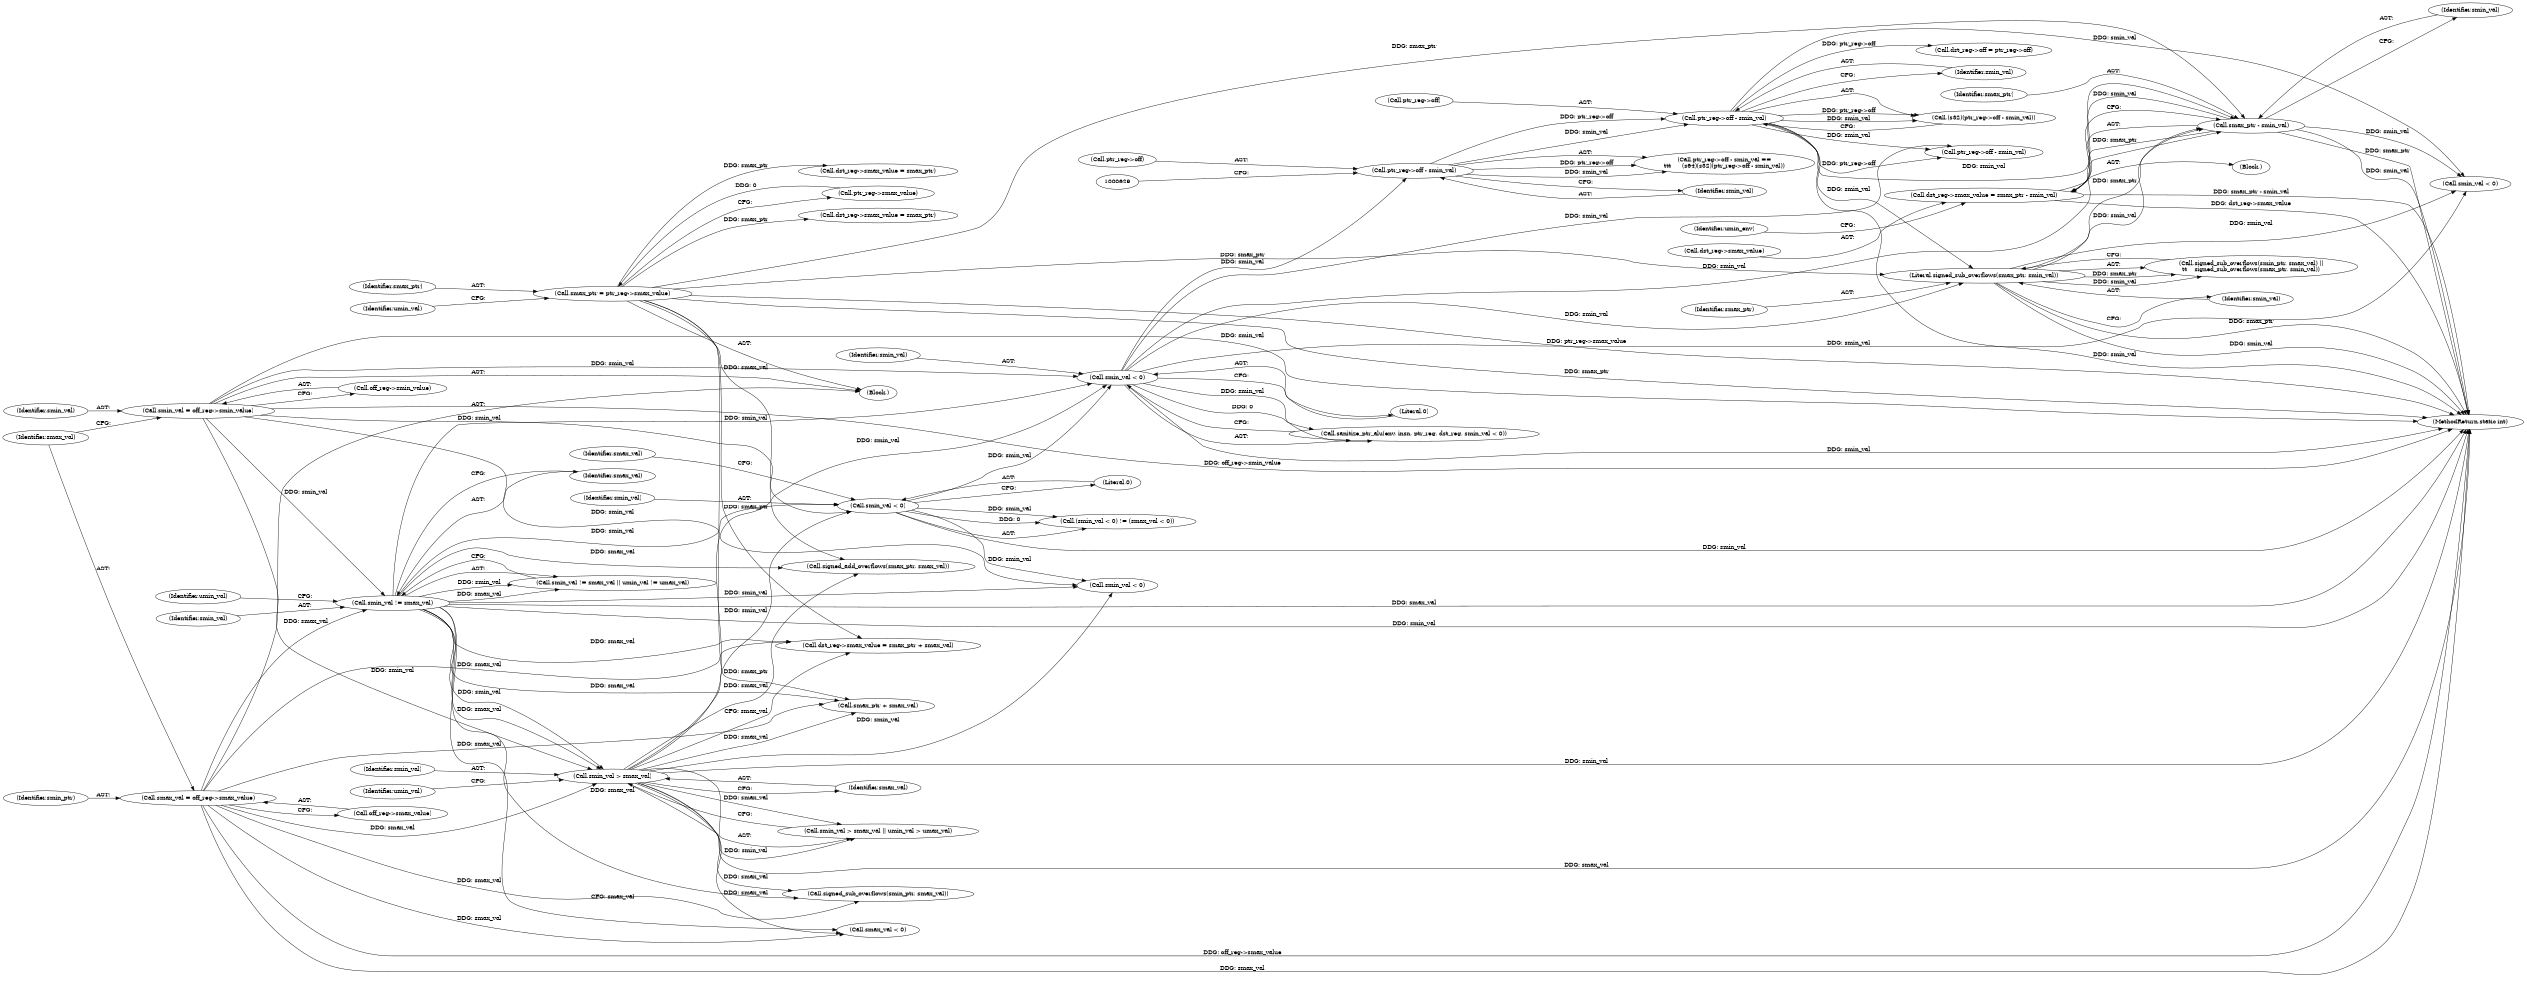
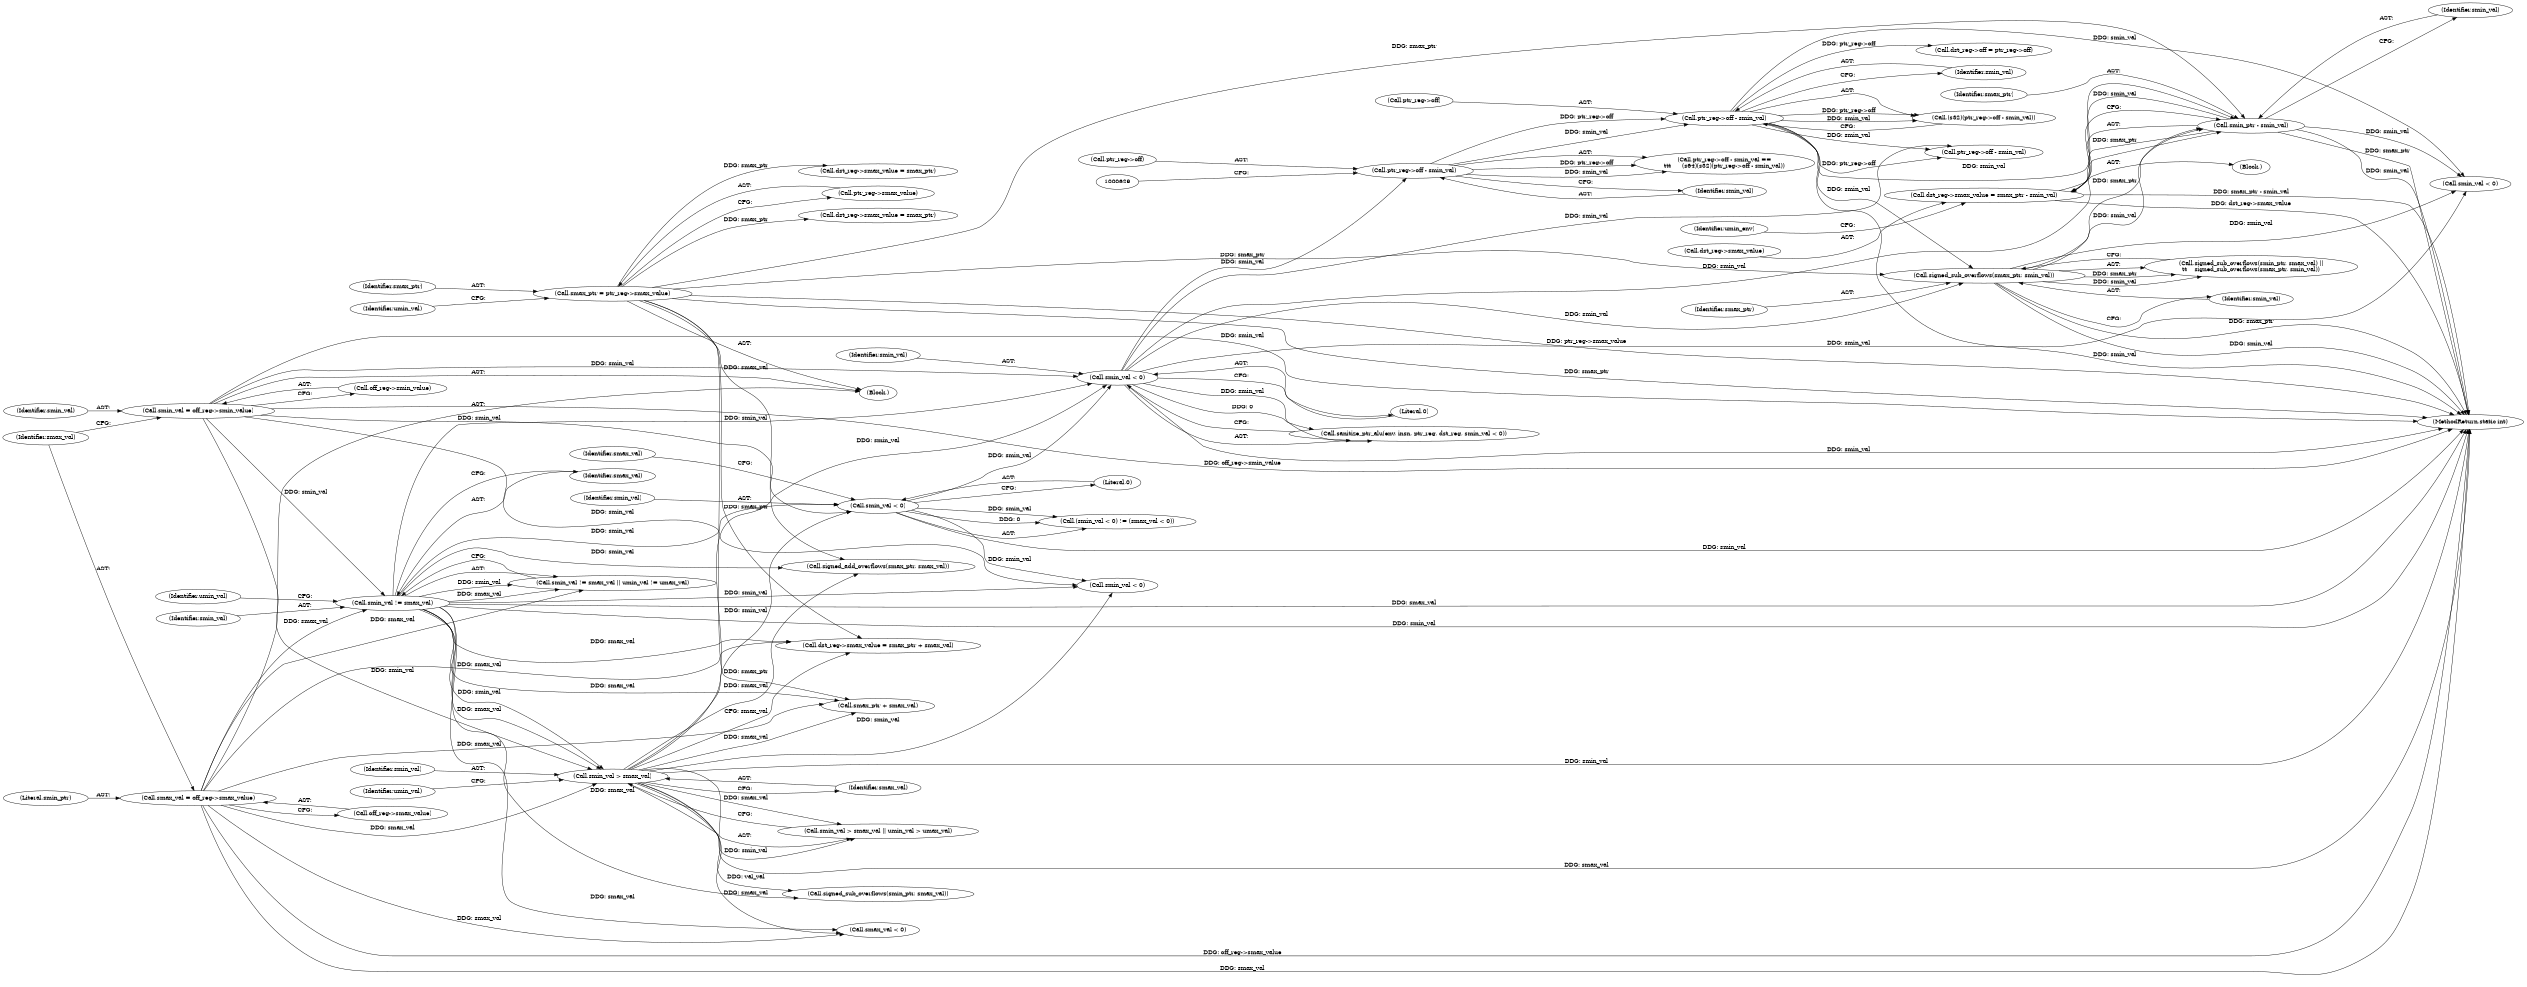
(2251, 126) -> (2251, 126)
(746, 186) -> (746, 186)
(1984, 276) -> (1984, 276)
(613, 552) -> (613, 552)
(46, 798) -> (46, 798)
(746, 877) -> (746, 877)
(531, 897) -> (357, 646)
(613, 897) -> (613, 897)
